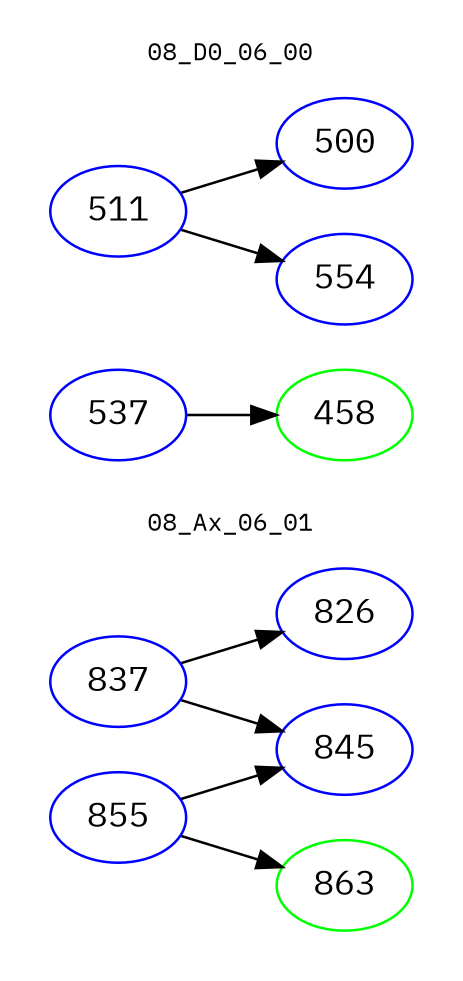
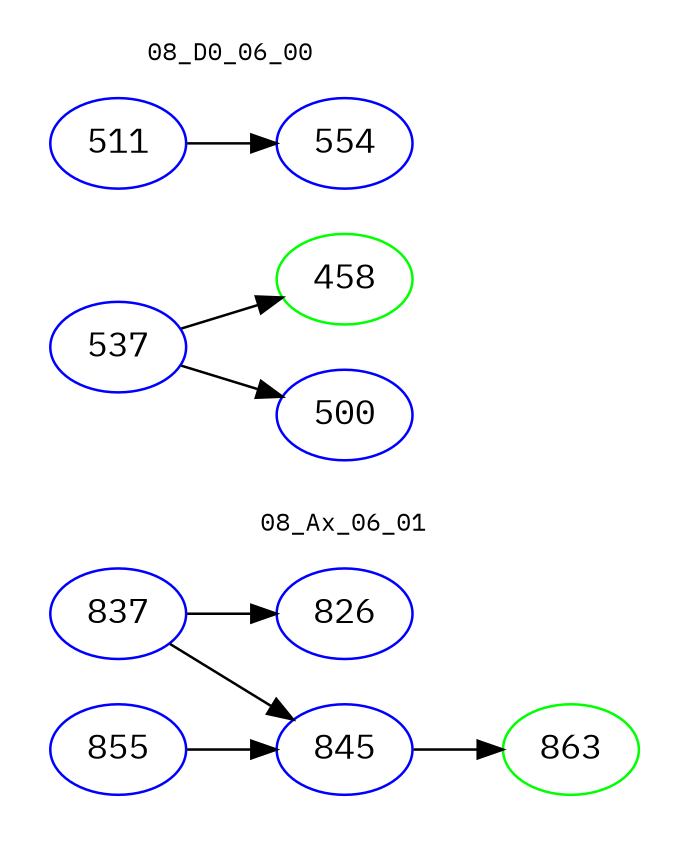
(220, 181) -> (220, 377)
(220, 848) -> (445, 750)
